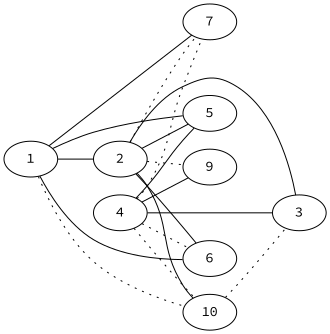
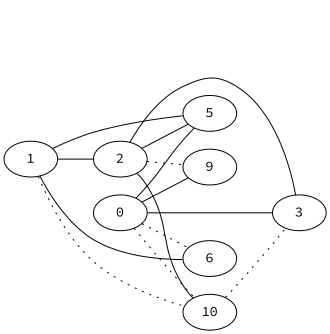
(210, 22) -> none
(165, 206) -> none
(120, 213) -> (120, 213)
